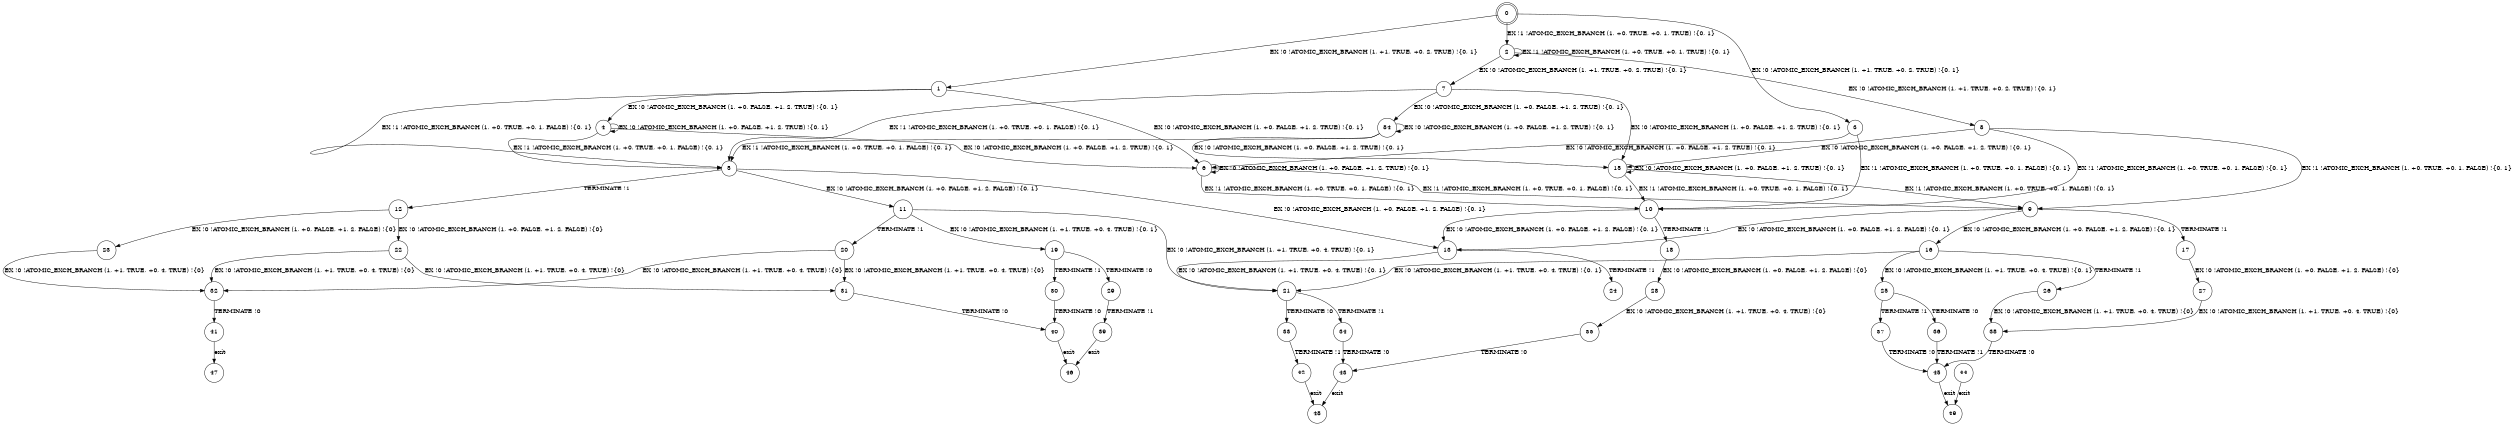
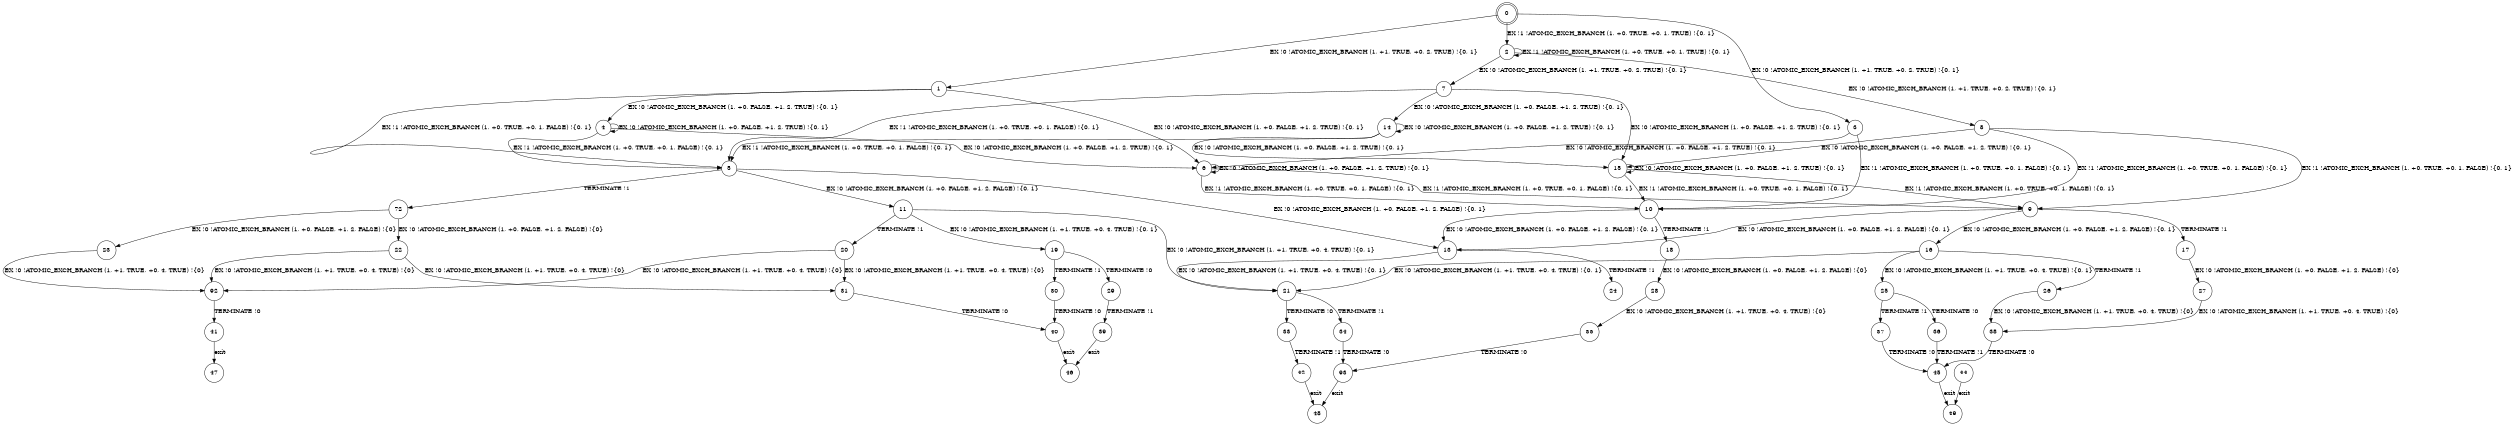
(1387, 128) -> (1387, 128)
(398, 209) -> (398, 209)
(214, 291) -> (214, 291)
(1343, 373) -> (1343, 373)
